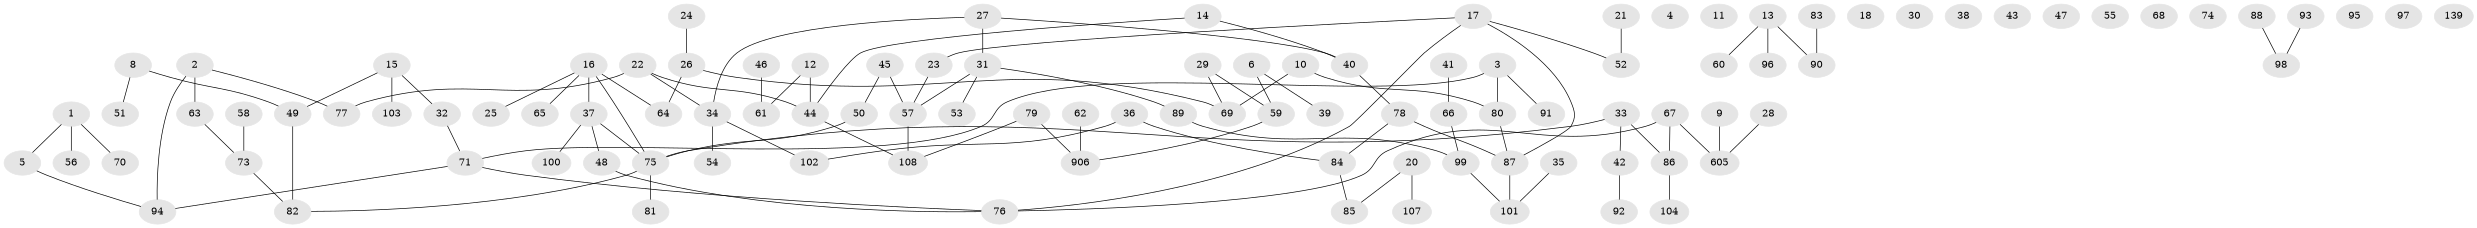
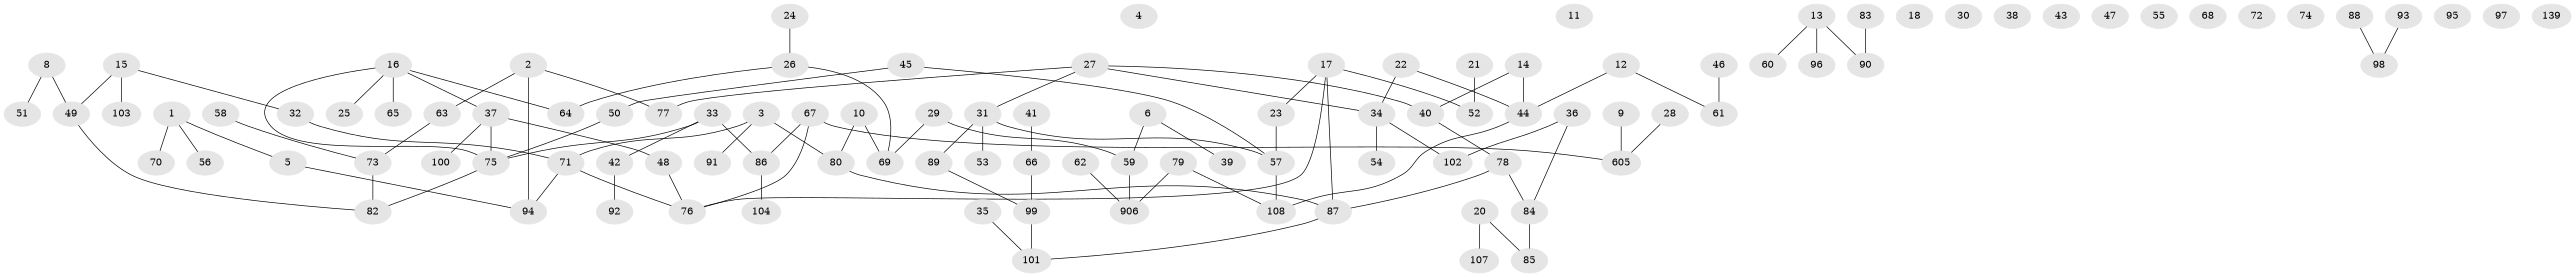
none -> (2257, 16)
(490, 90) -> (874, 82)
(651, 212) -> none
